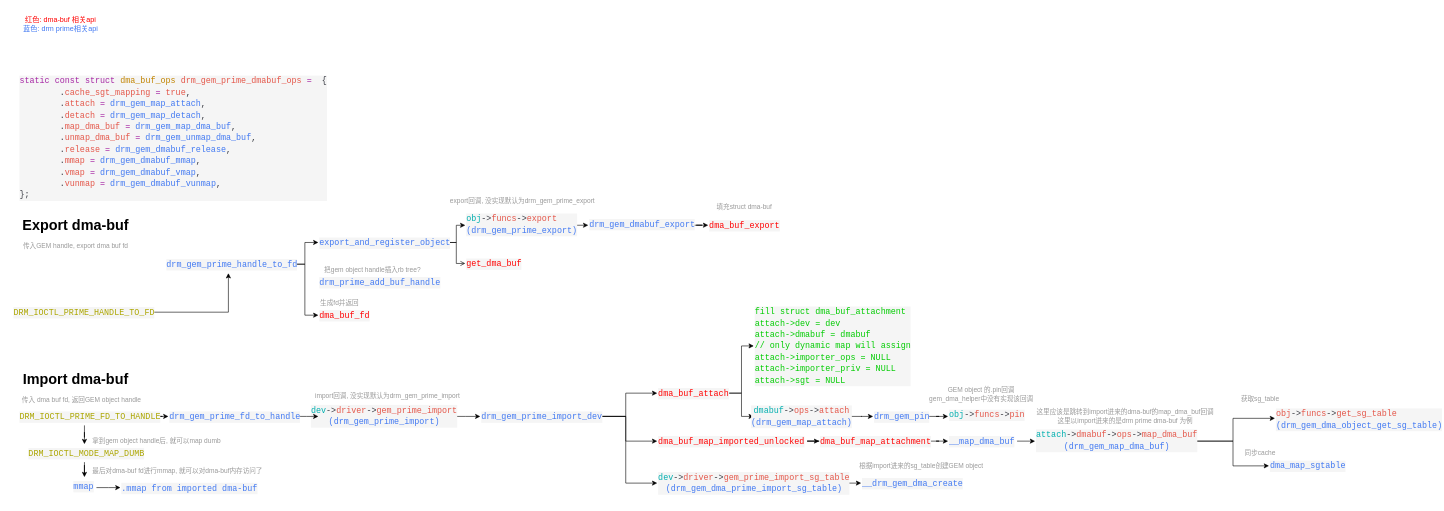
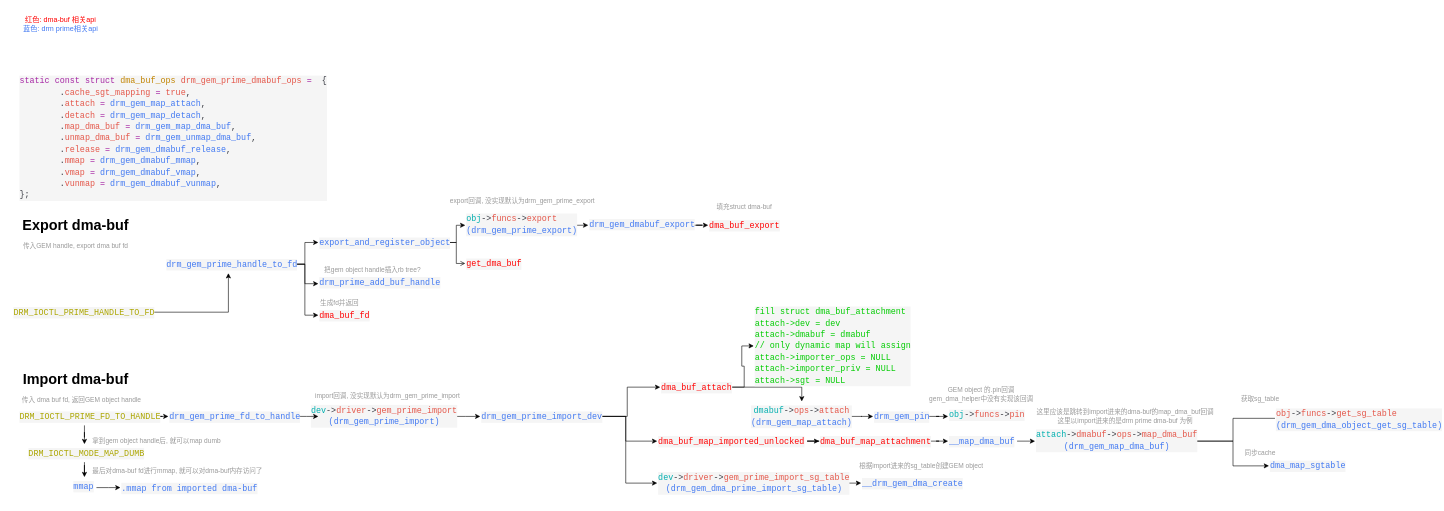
none -> (312, 284)
(693, 393) -> (696, 387)
(1269, 419) -> (1271, 419)
